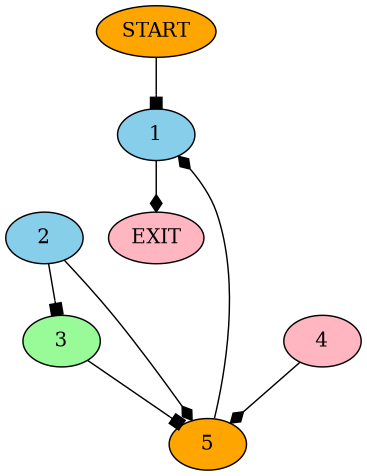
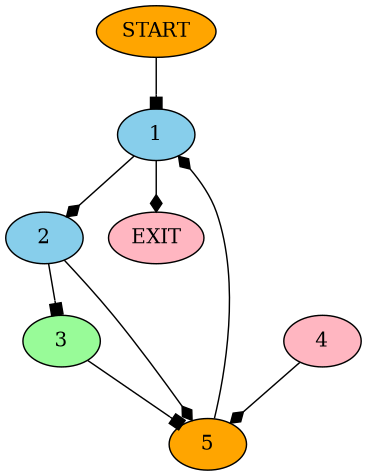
none -> (107, 181)
